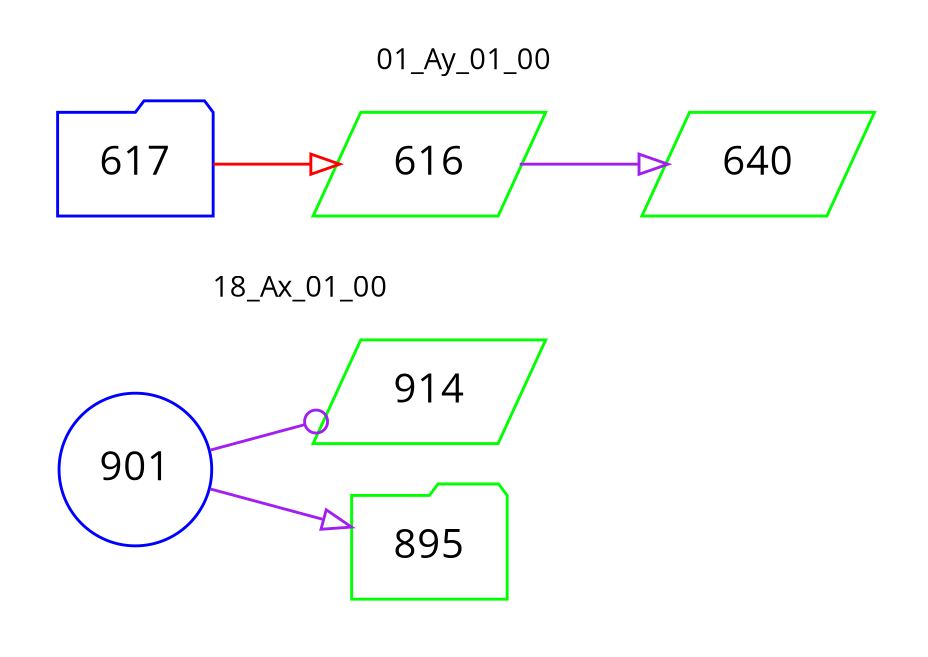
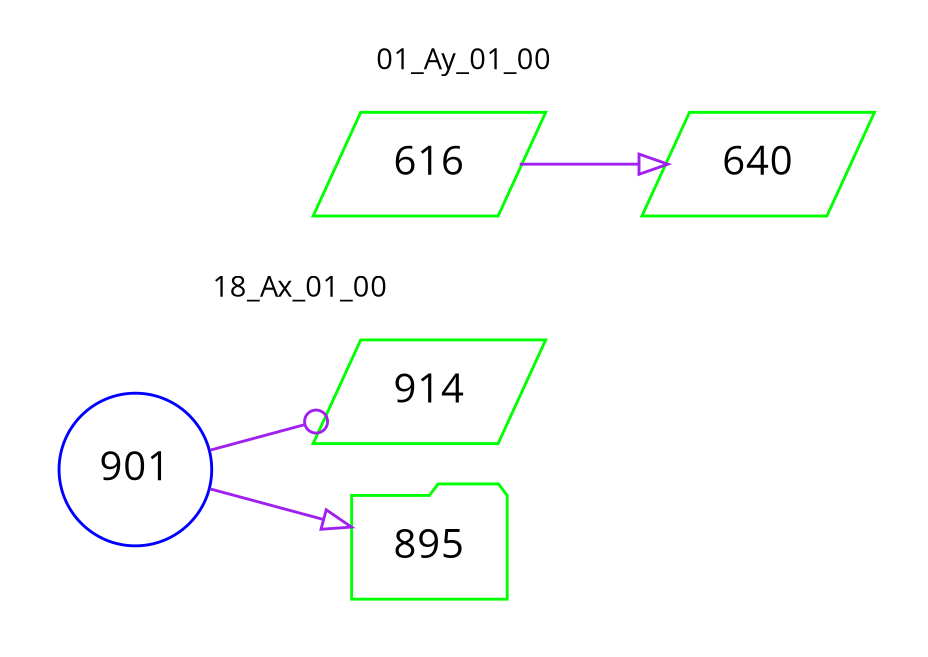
(135, 164) -> none
